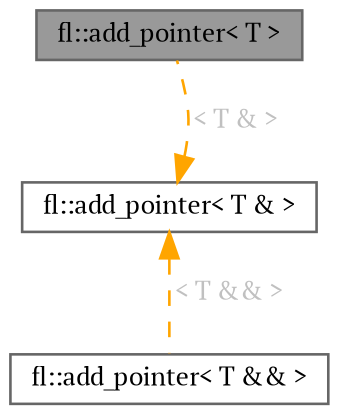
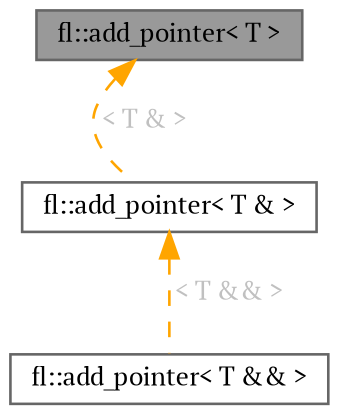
(188, 108) -> (95, 134)
